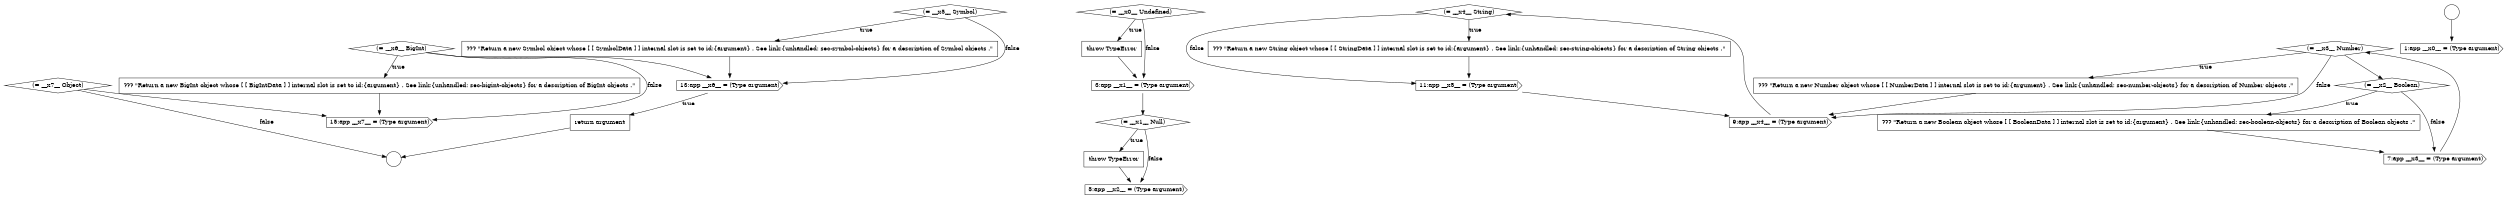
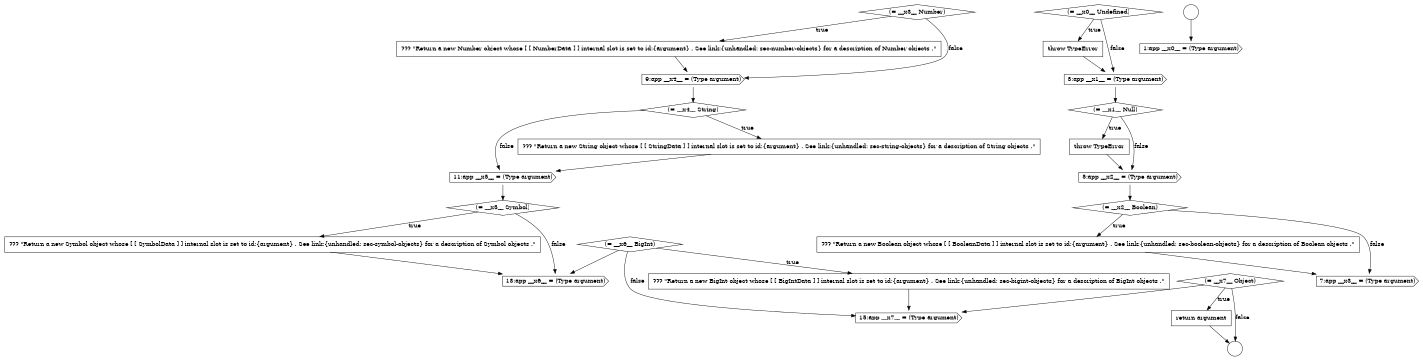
(2362, 66) -> (1130, 190)
(2450, 75) -> none
(671, 104) -> (1217, 297)
(1623, 104) -> (503, 190)
